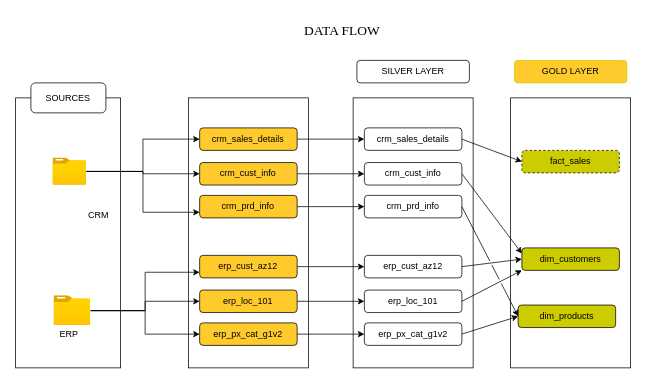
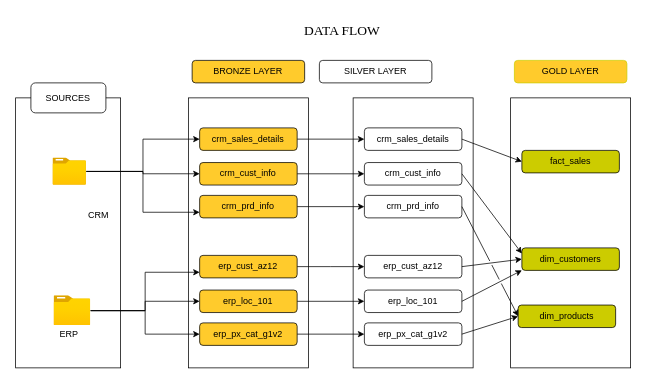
none -> (248, 72)
(413, 72) -> (375, 72)
(570, 162) -> (570, 162)
